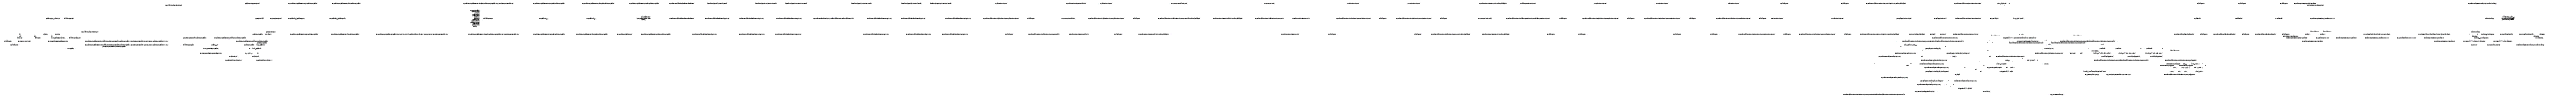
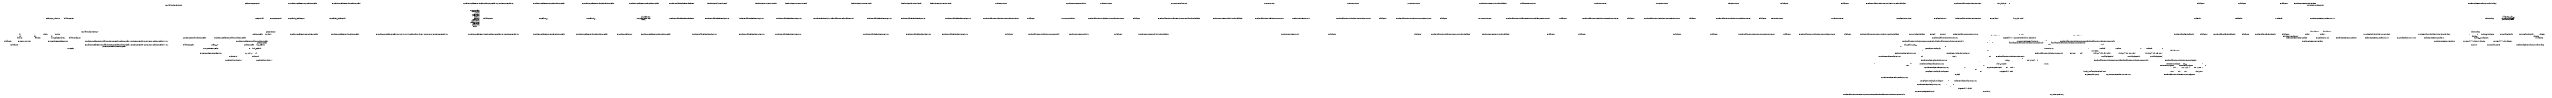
(1485, 19) -> (1485, 19)
(257, 53) -> (255, 53)
(2195, 64) -> none
(2057, 95) -> (2057, 95)
